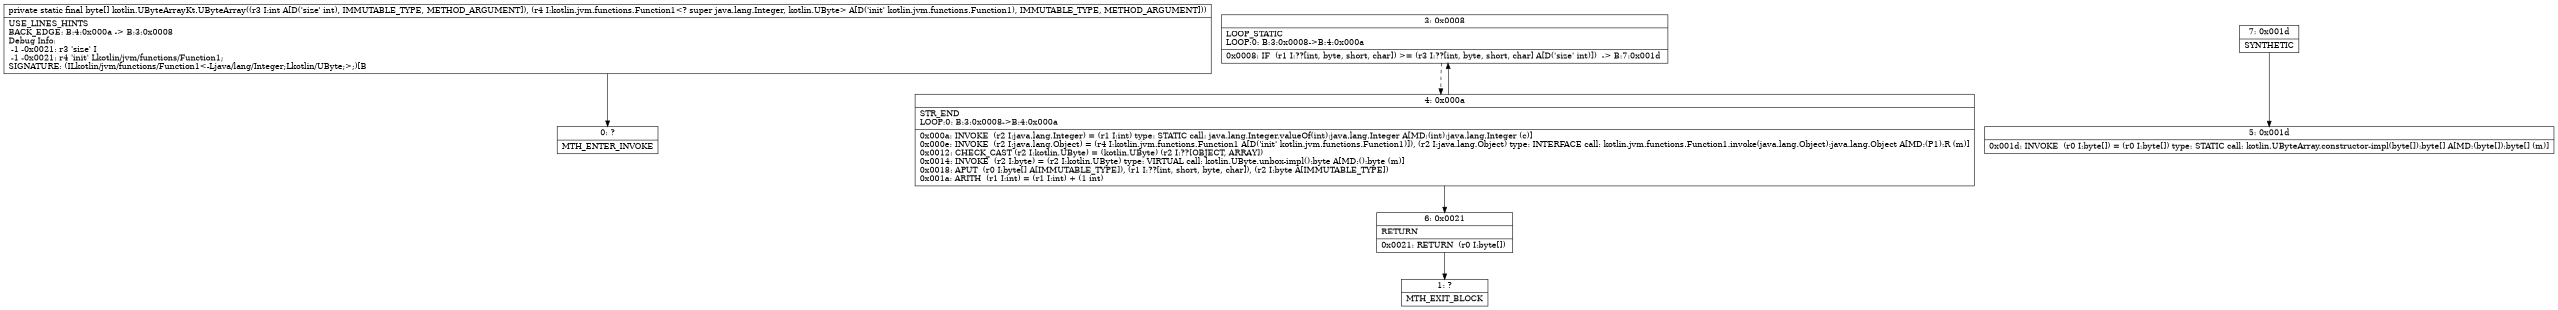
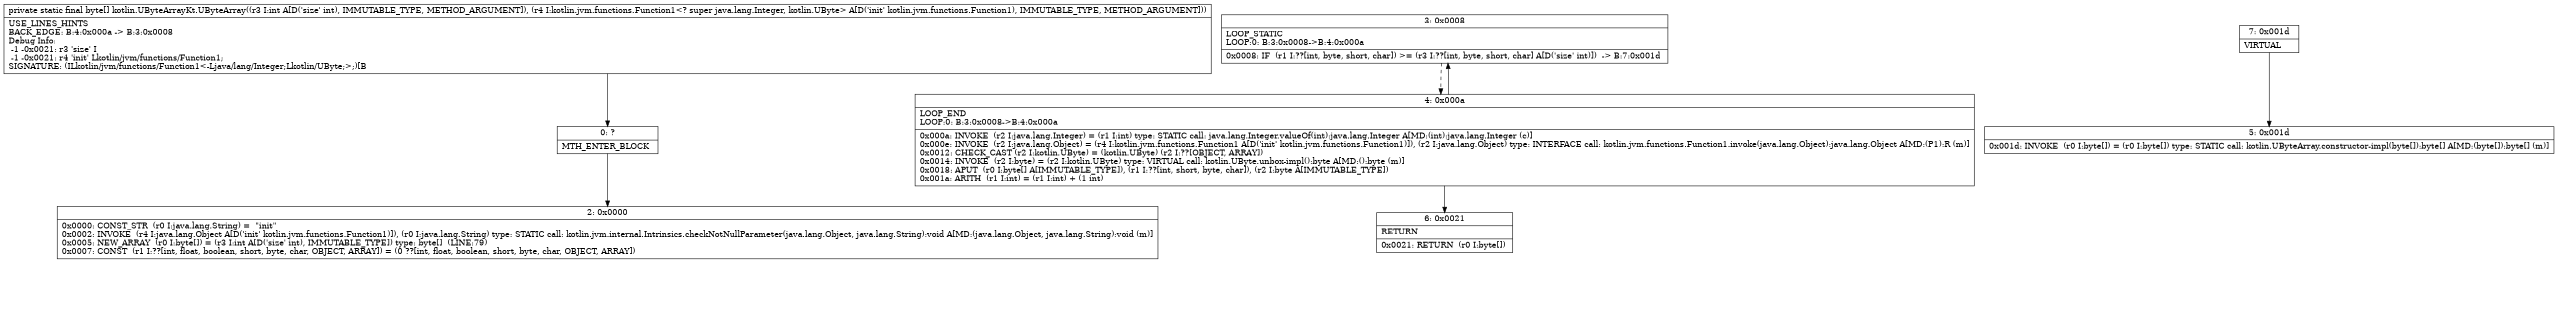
(2269, 46) -> (2263, 46)
(940, 114) -> (943, 114)
(608, 147) -> (606, 147)
none -> (608, 233)
(1445, 293) -> none
